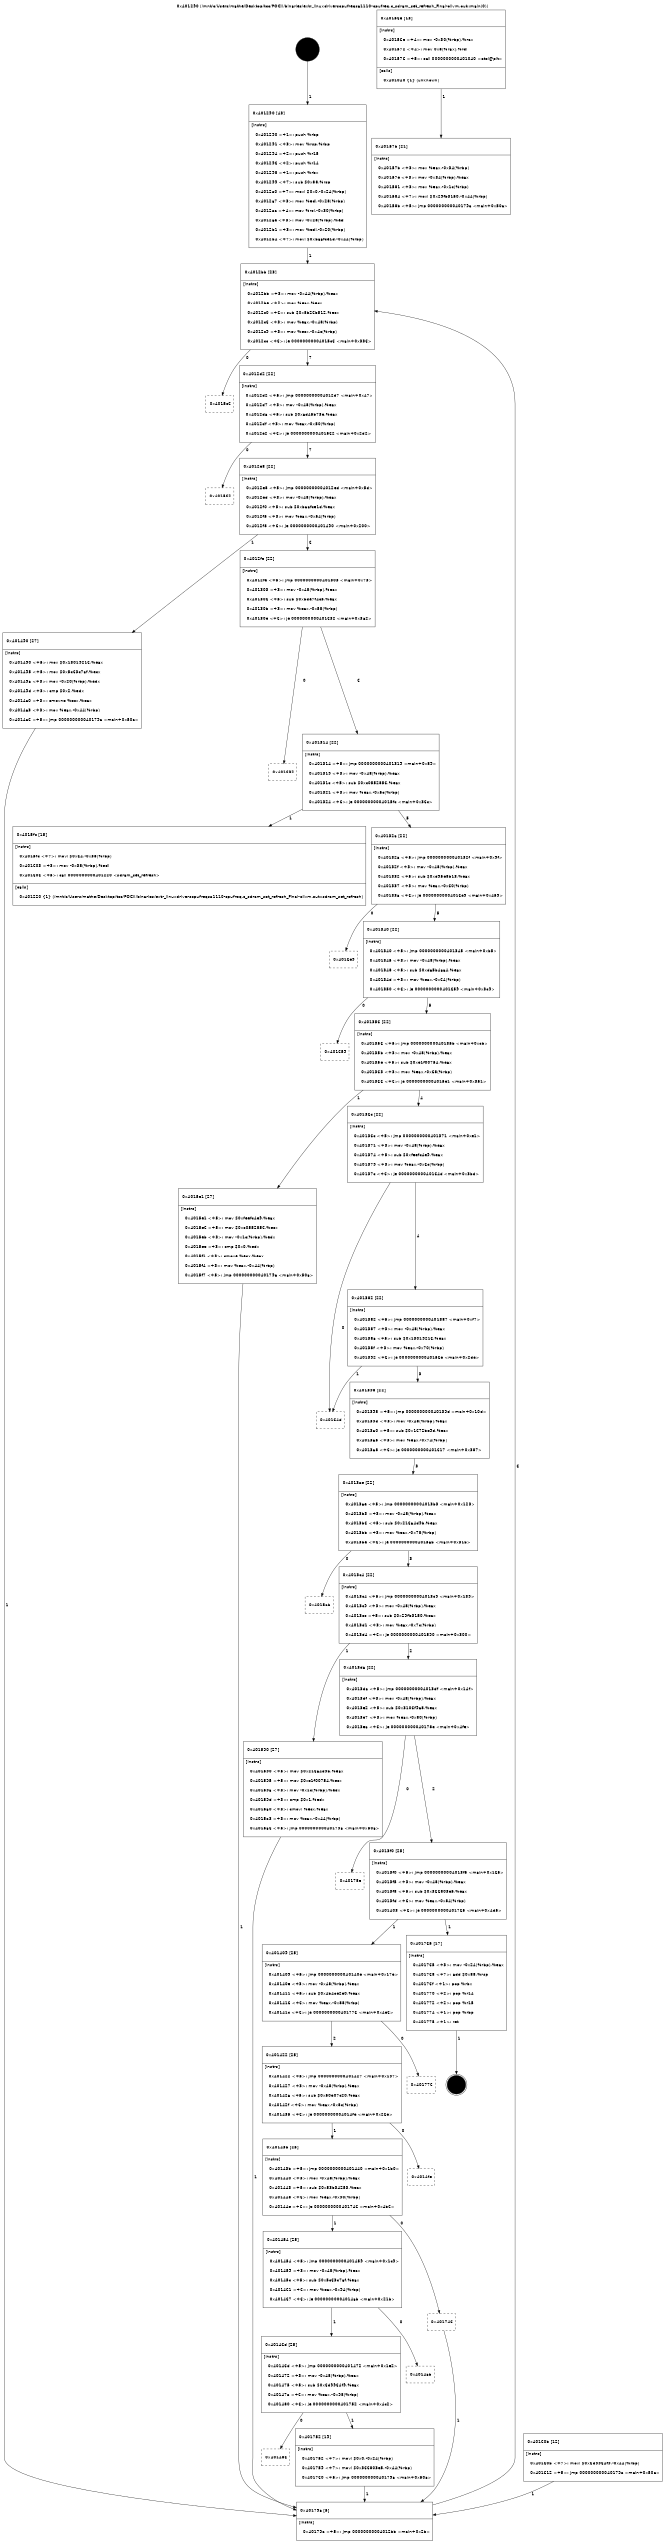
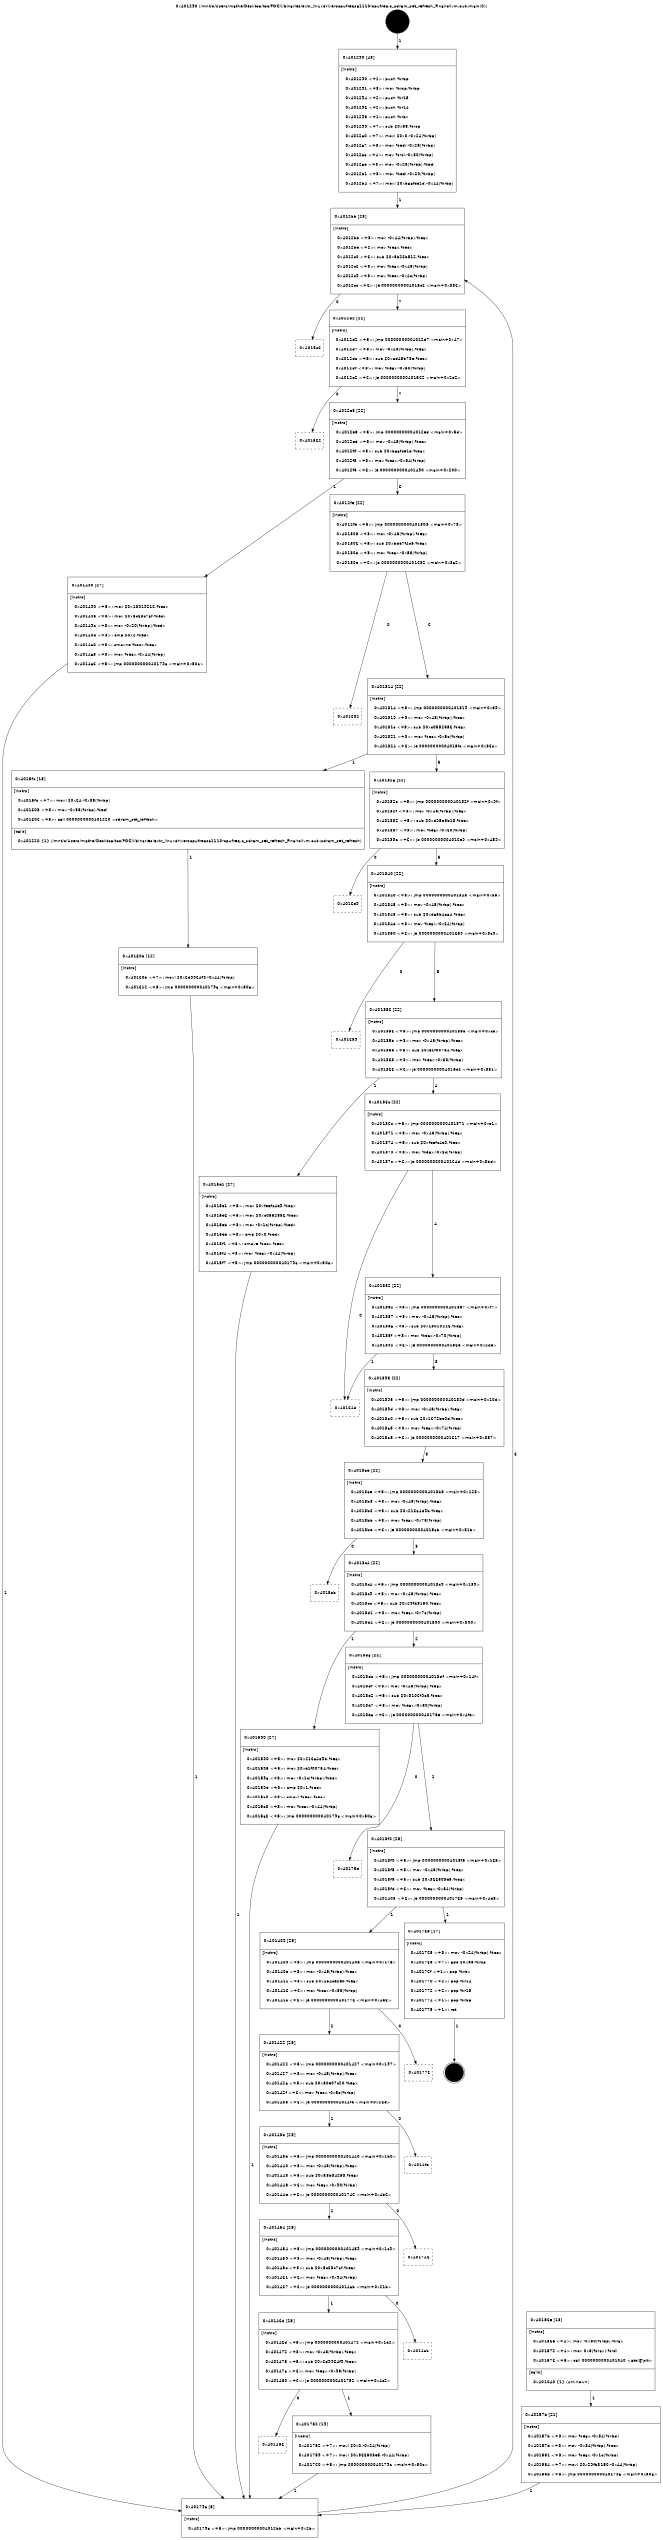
none -> (188, 897)
(455, 2419) -> (432, 2507)
